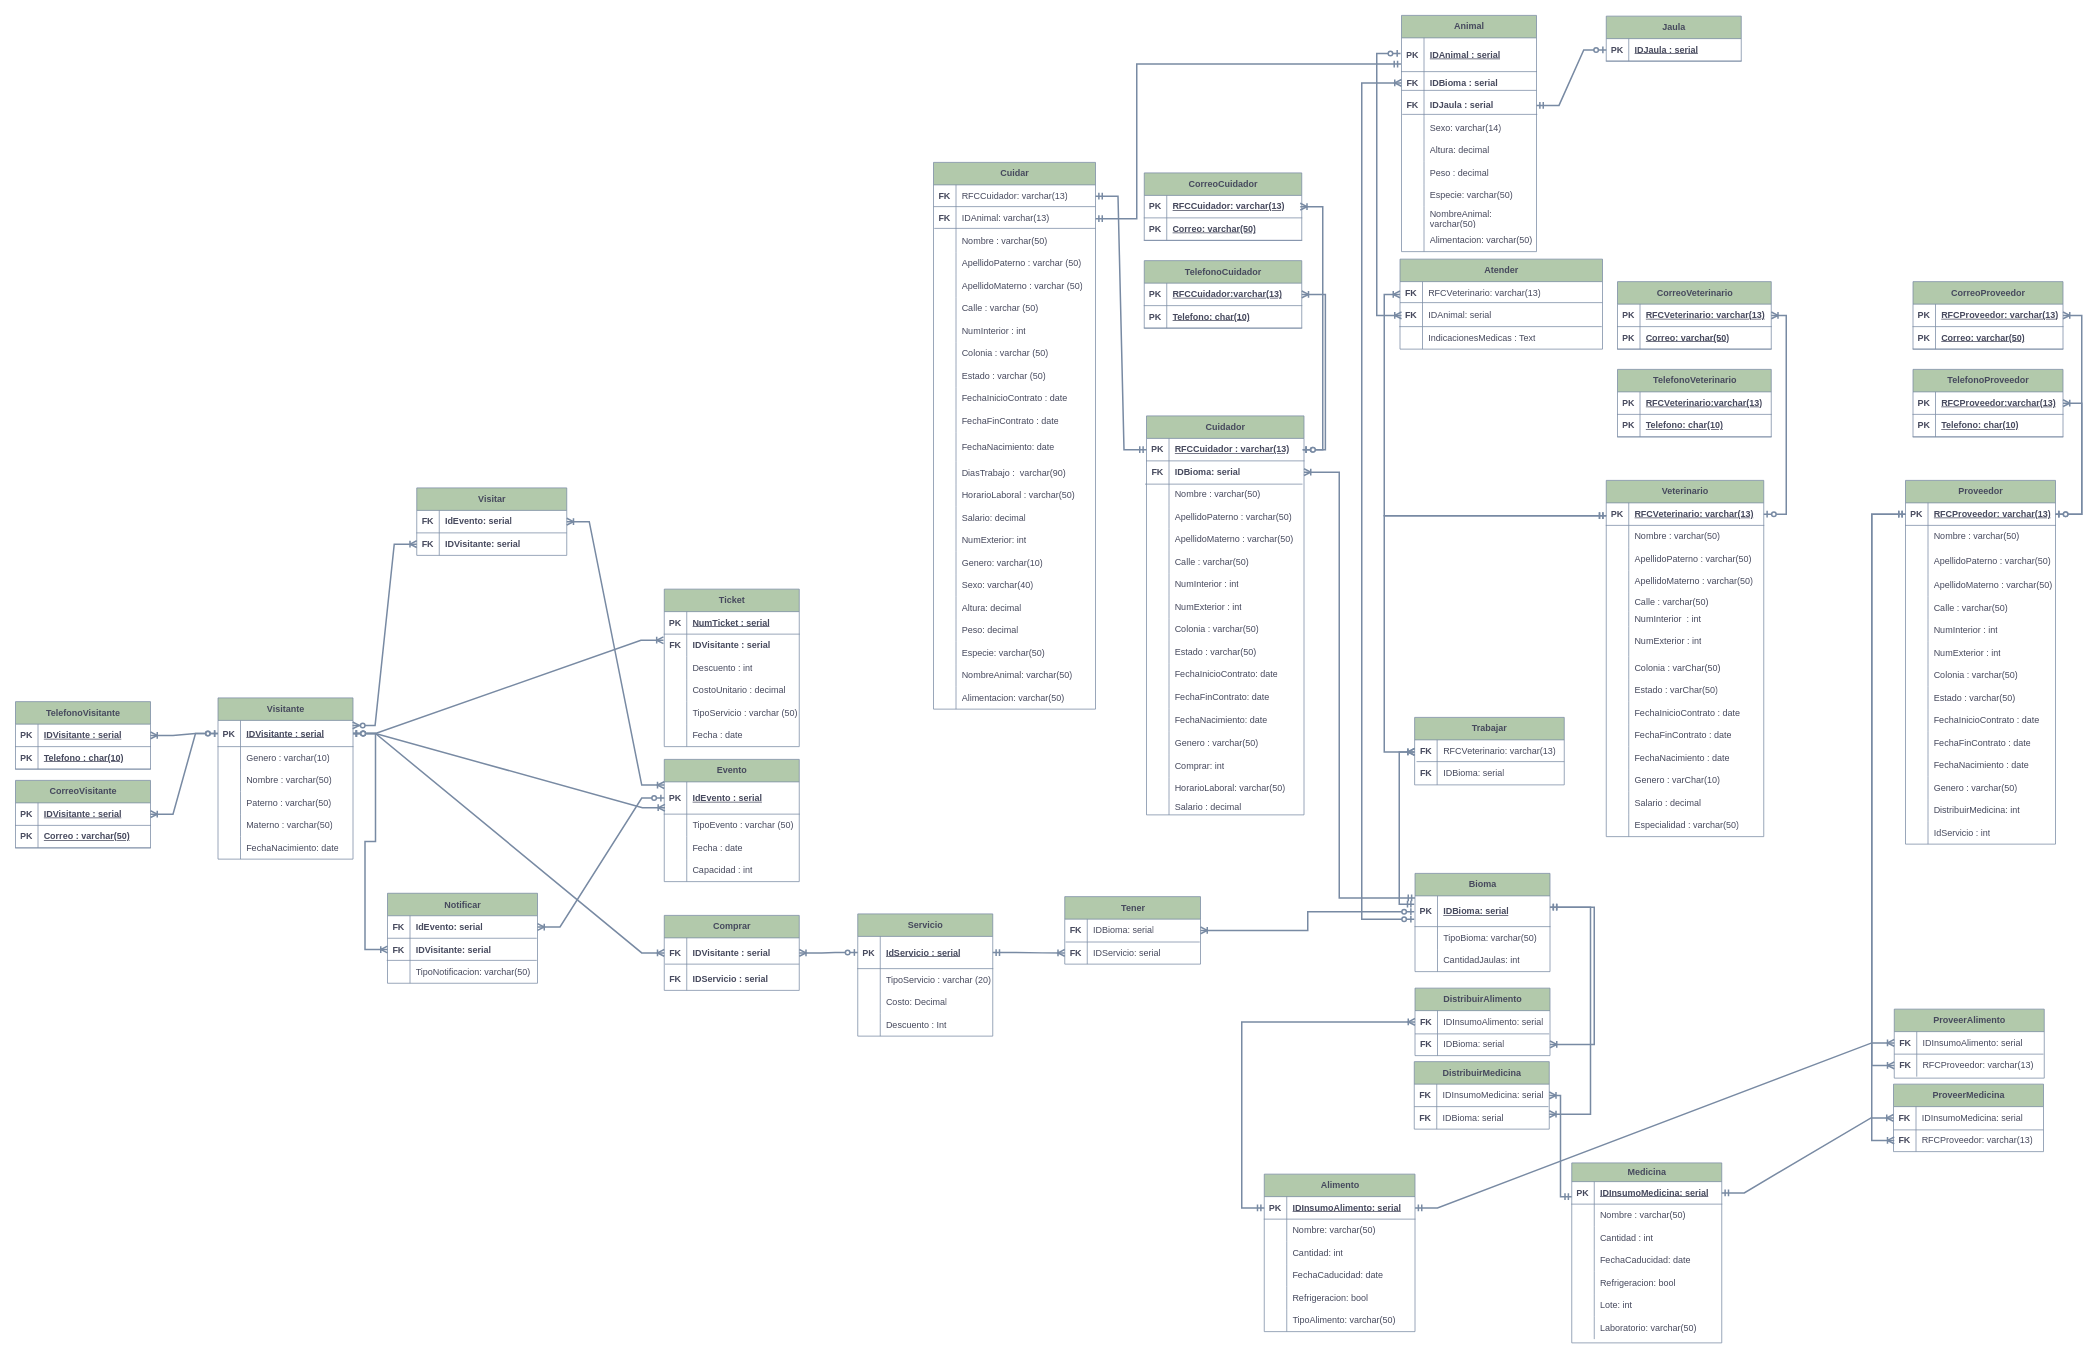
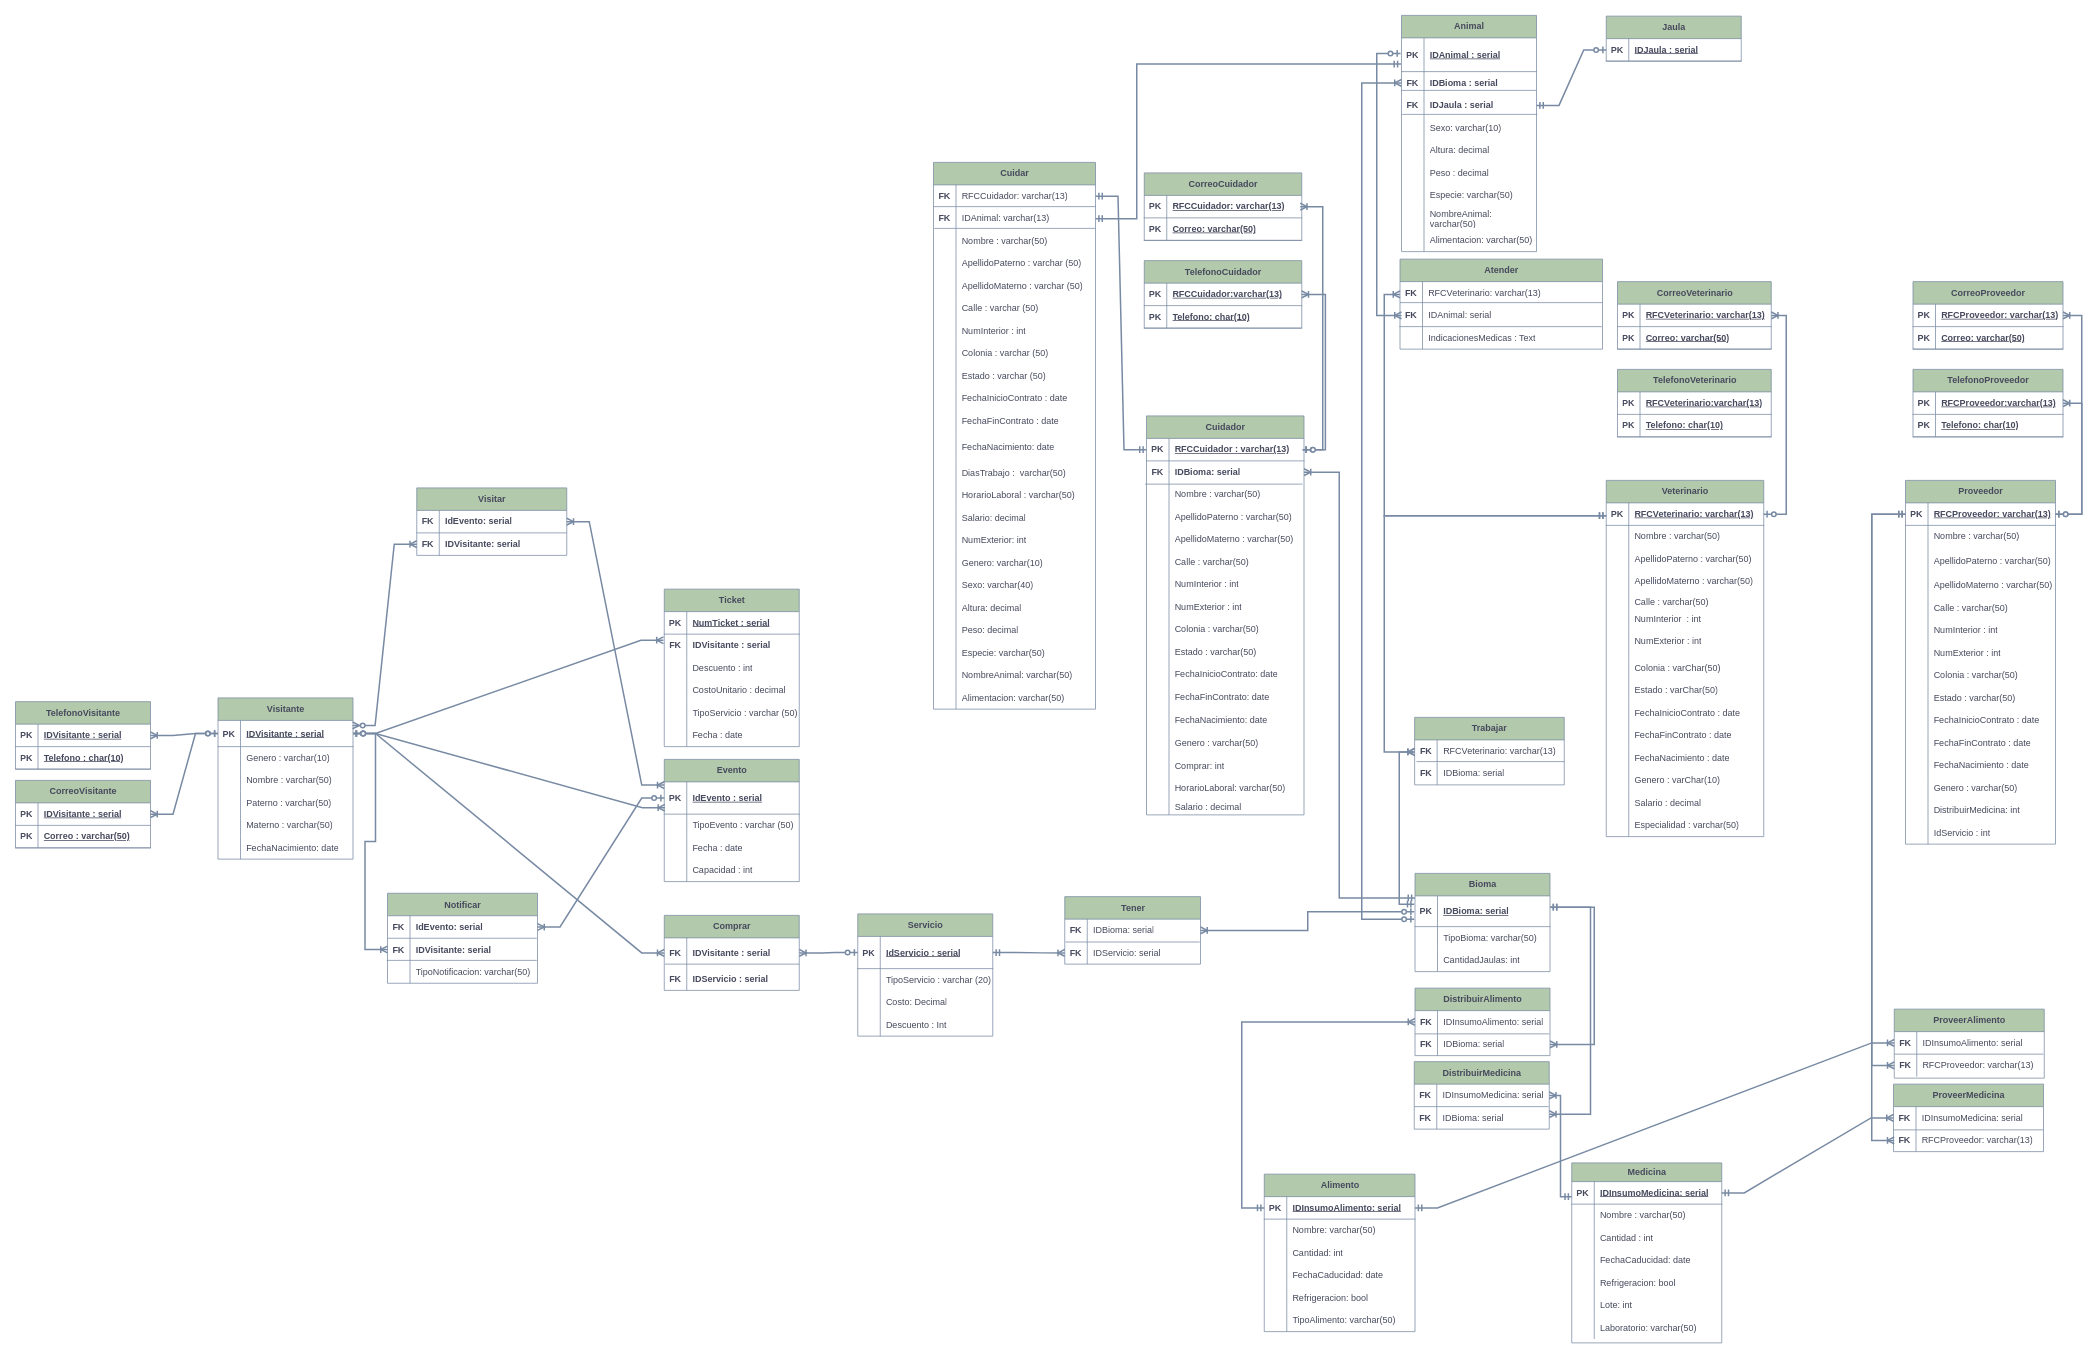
(1470, 128) -> (1470, 128)
(1023, 473) -> (1023, 473)
